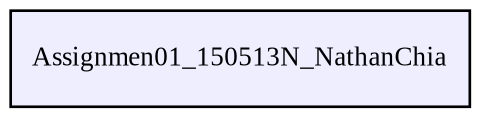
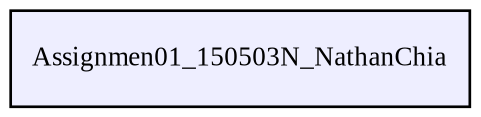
(240, 59) -> (240, 59)
